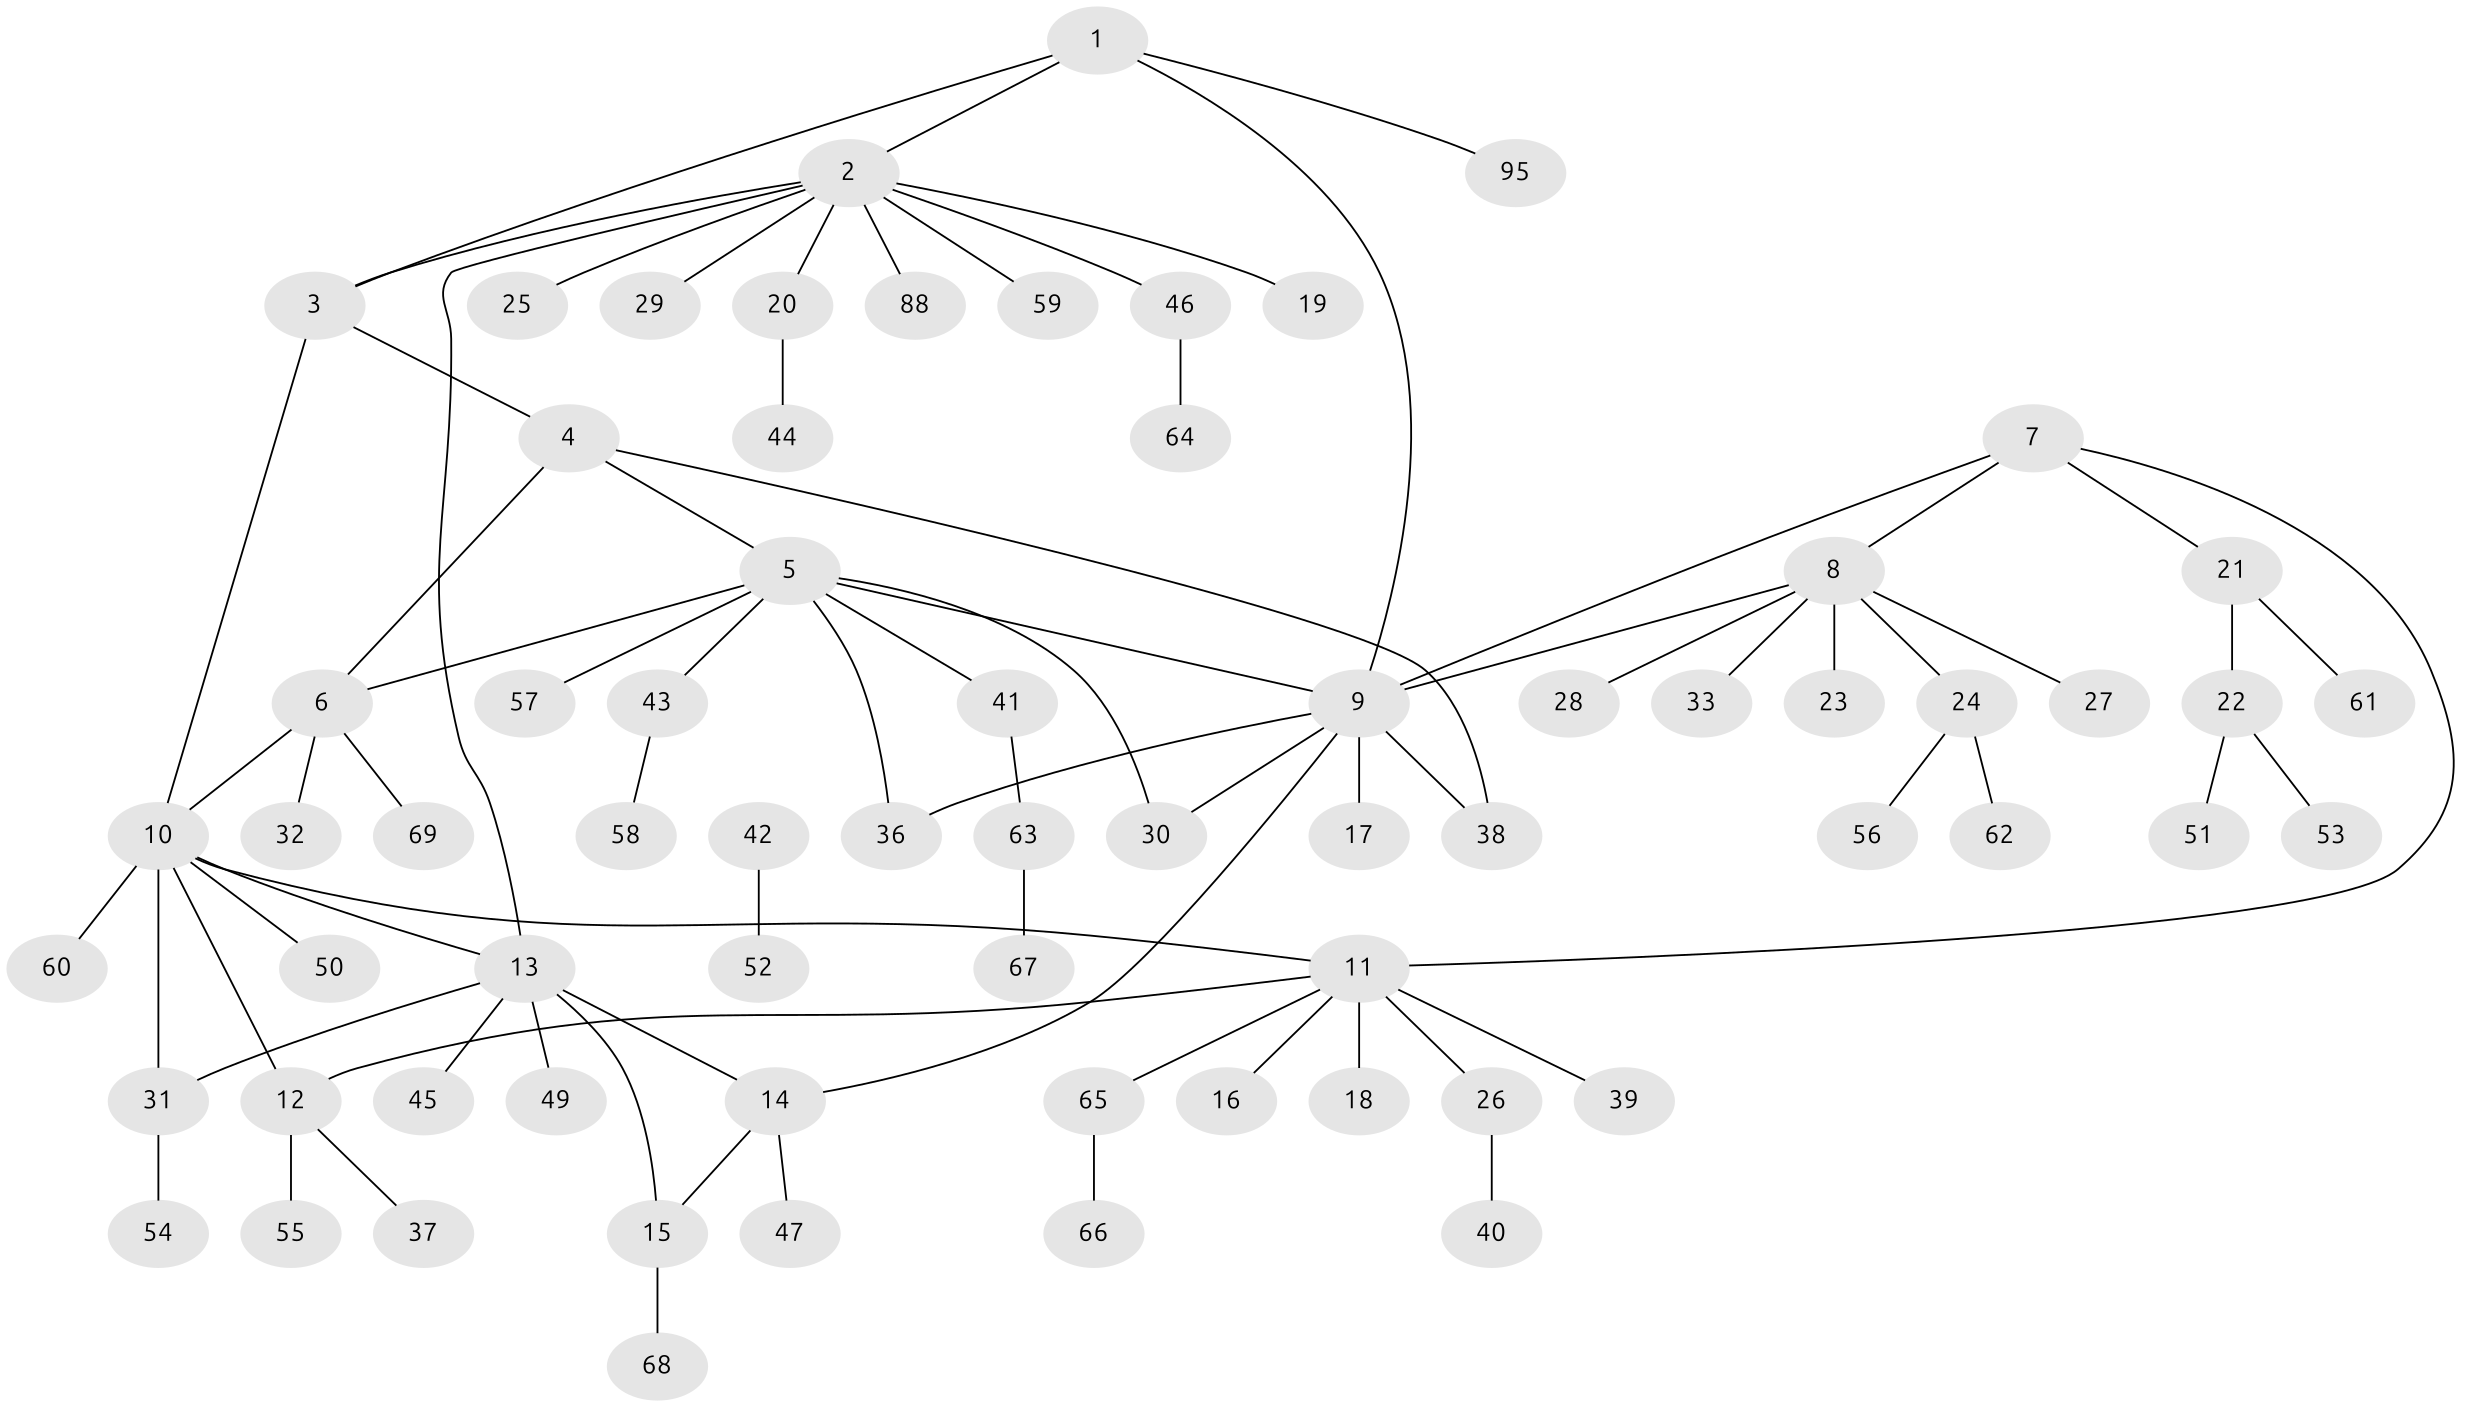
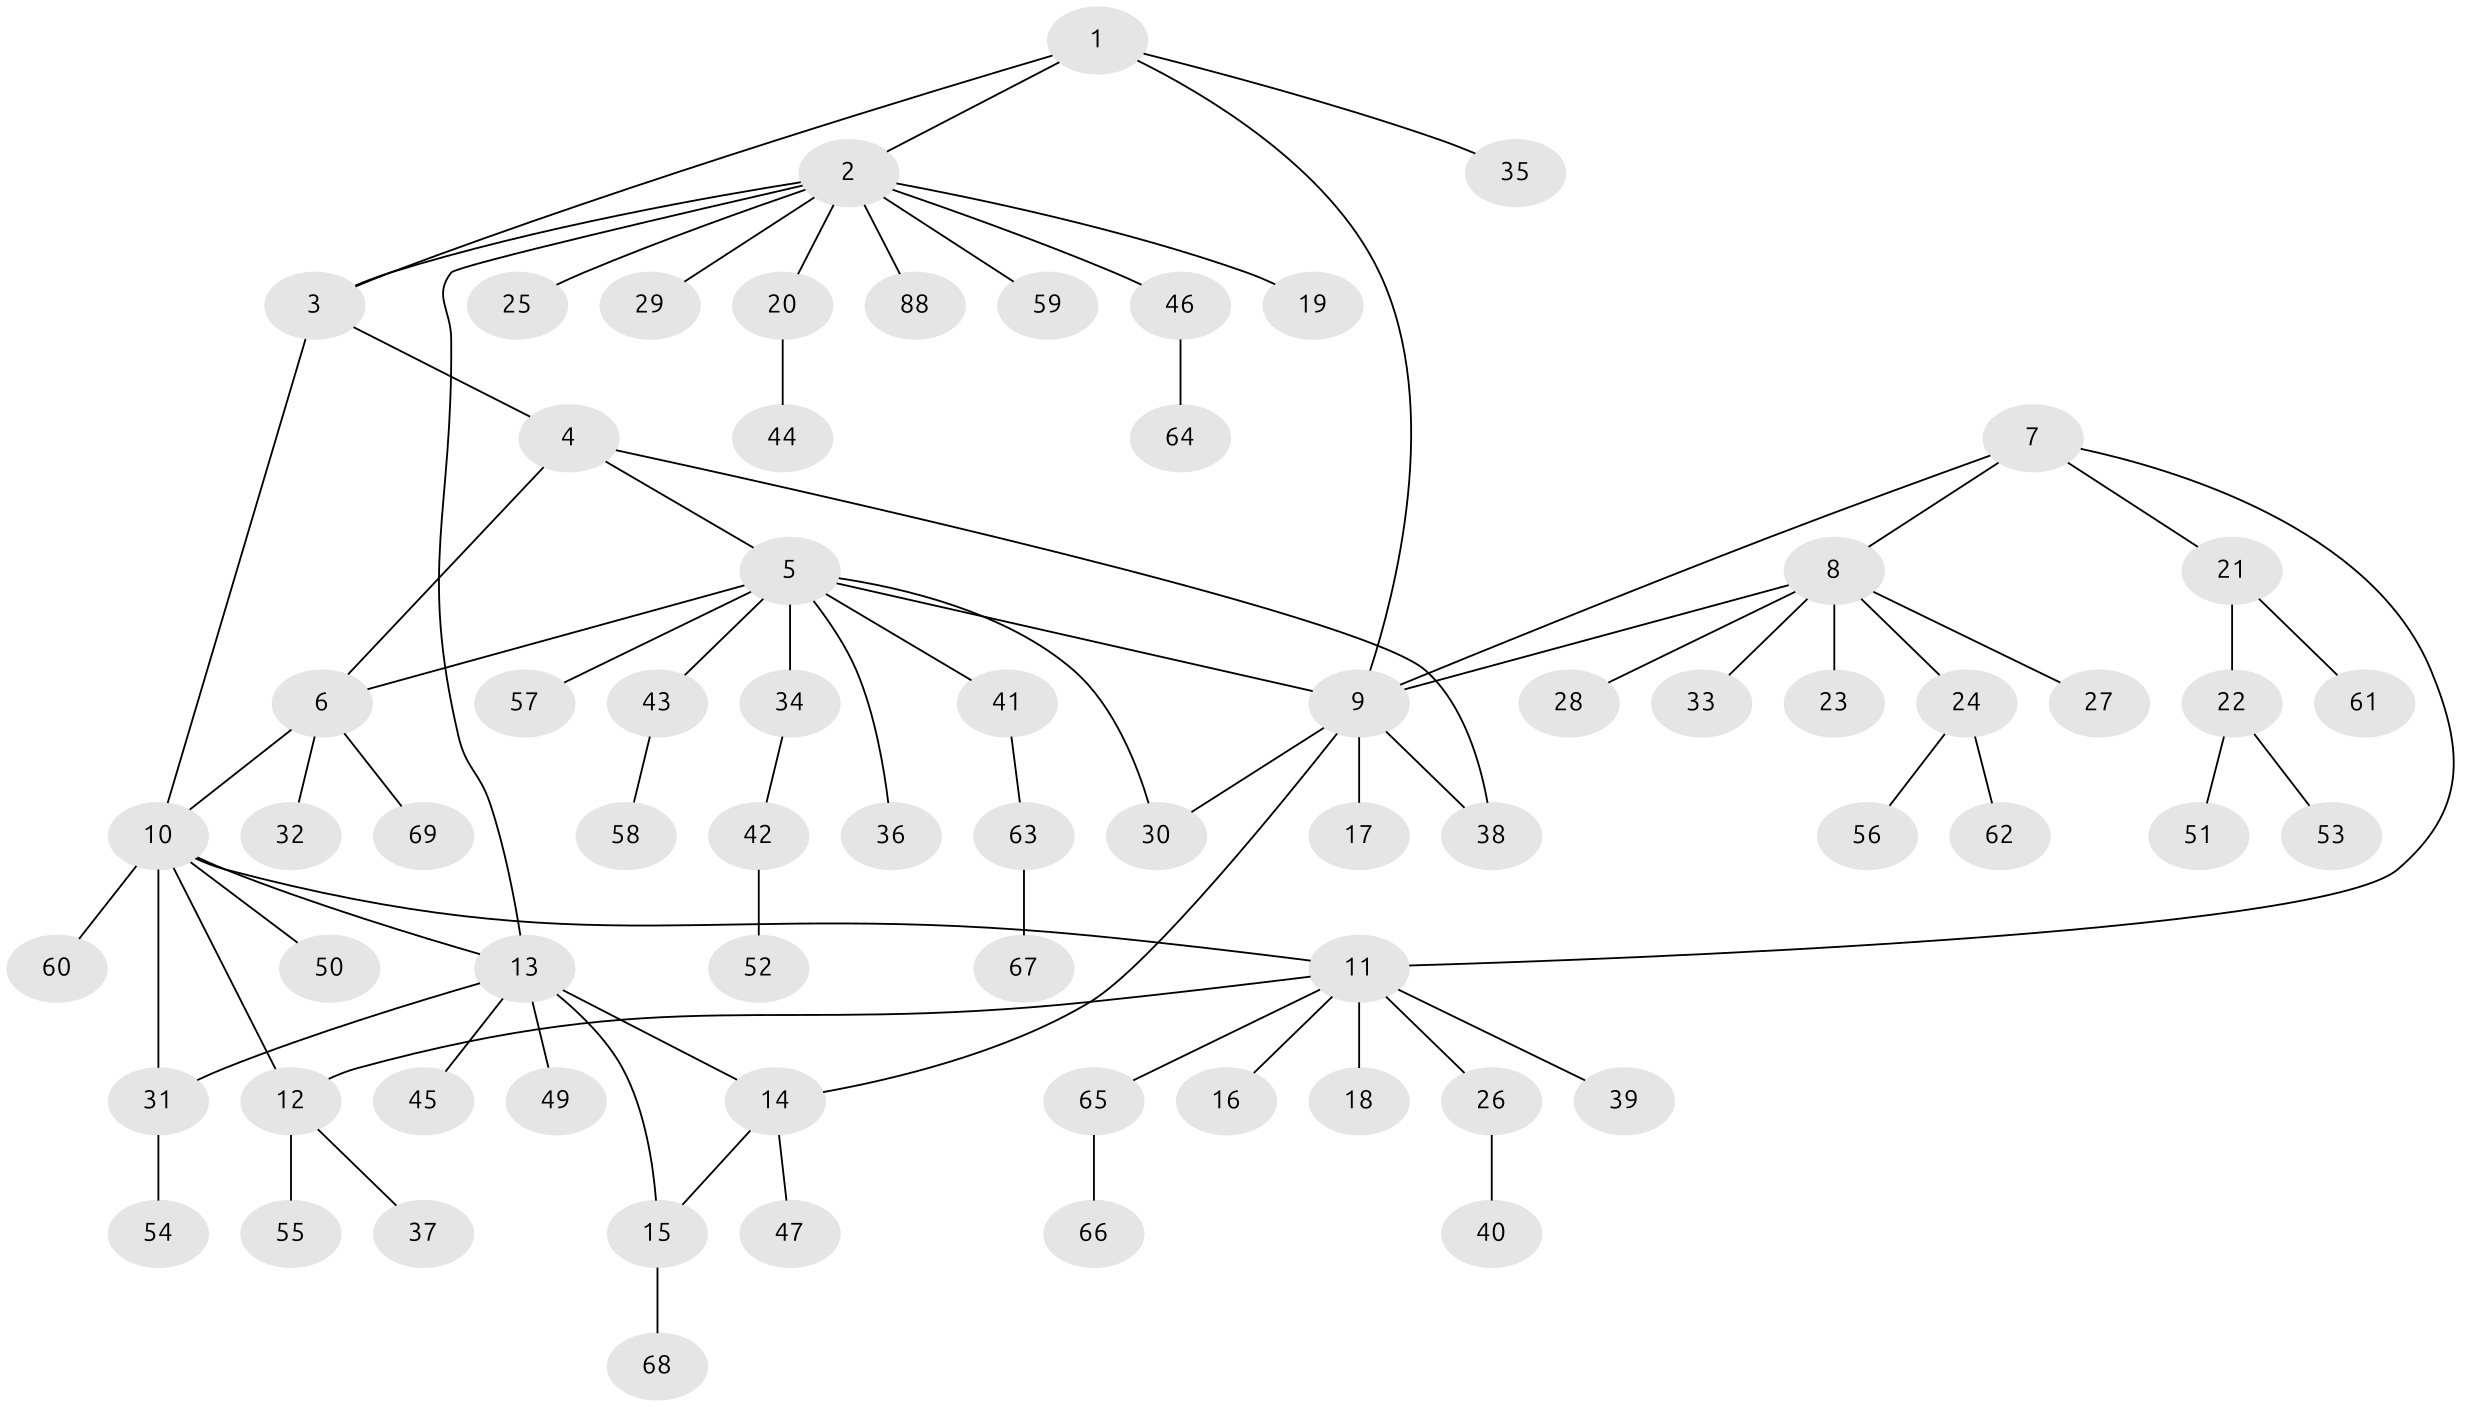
(1516, 173) -> (1516, 173)
none -> (790, 704)
(1118, 756) -> none
